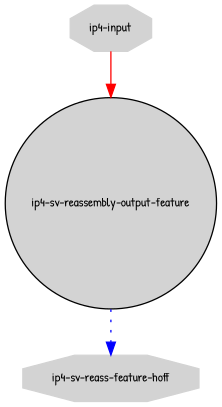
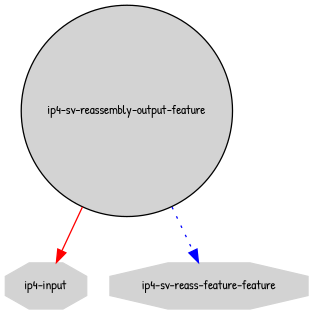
(111, 68) -> (72, 229)
(111, 378) -> (209, 286)
